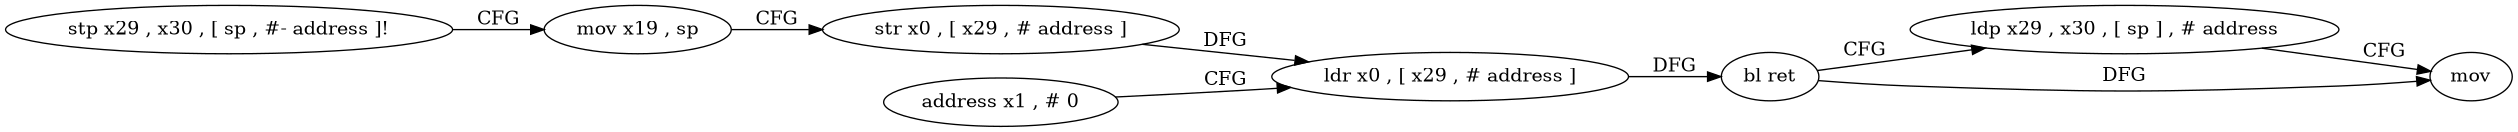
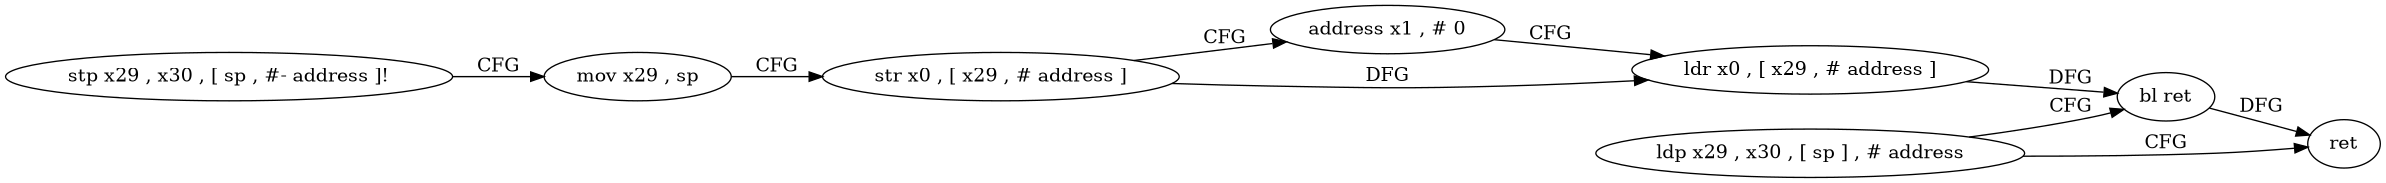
(638, 30) -> (638, 77)
none -> (1203, 52)
(1895, 60) -> (2040, 127)
(2471, 77) -> (2344, 144)
